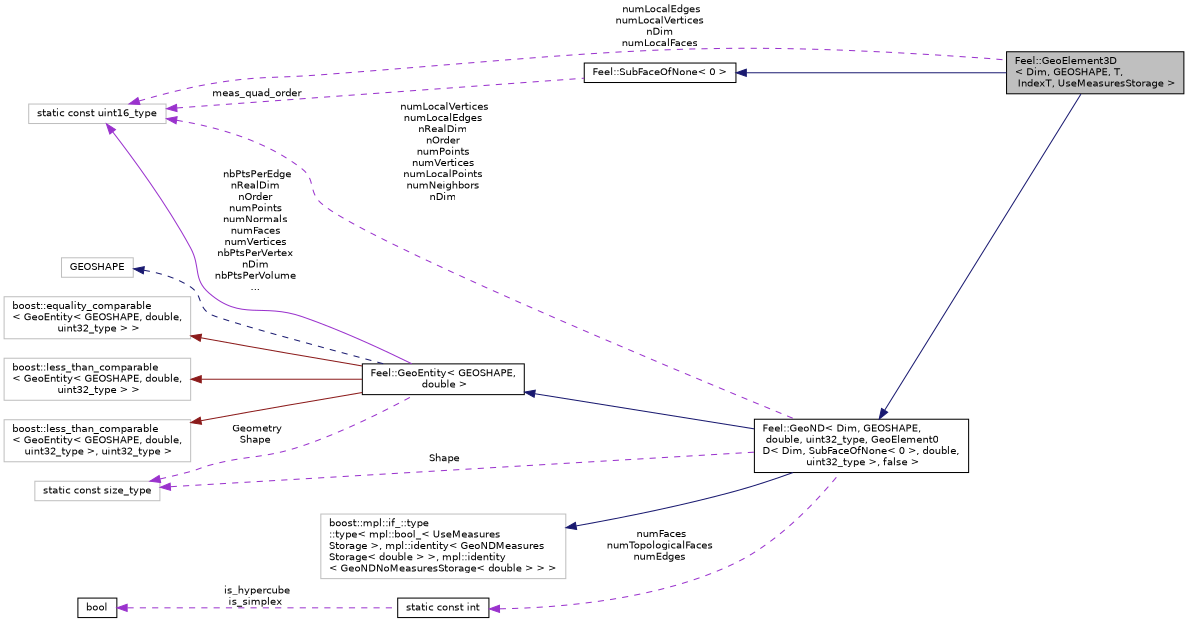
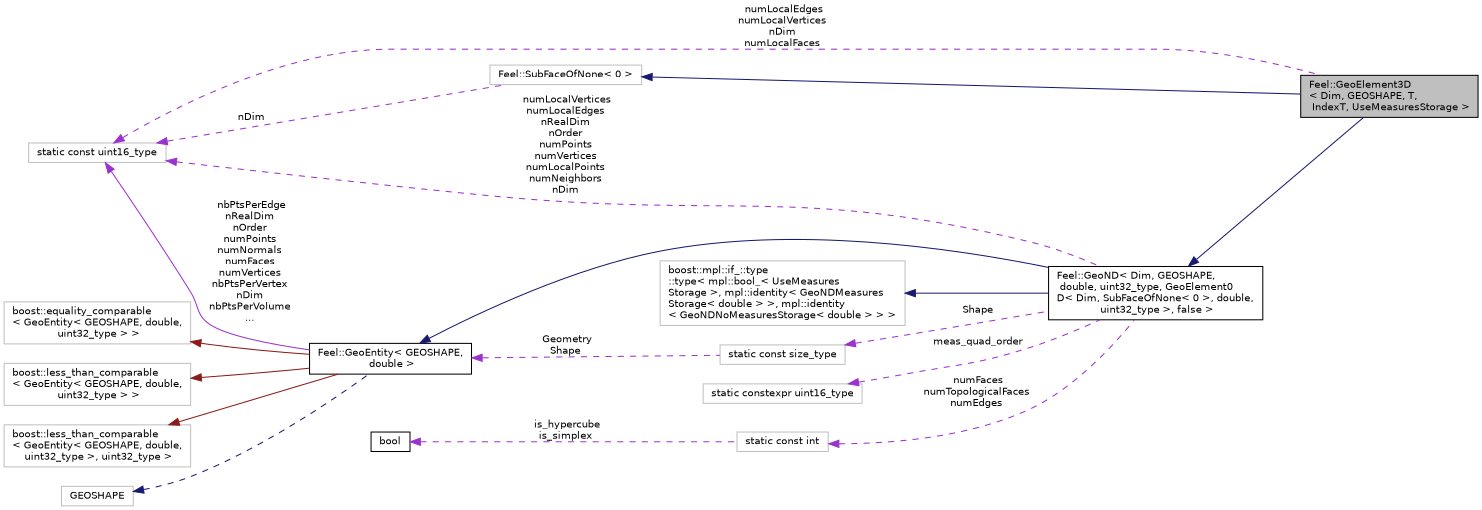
(660, 73) -> (566, 75)
(256, 94) -> (250, 117)
none -> (783, 394)
(292, 449) -> (601, 357)
(443, 608) -> (783, 442)
